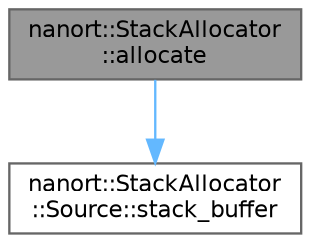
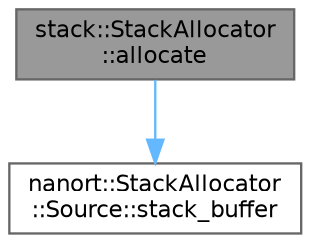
(155, 44) -> (155, 44)
